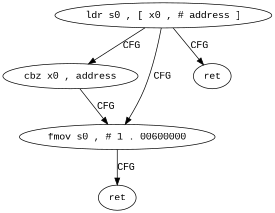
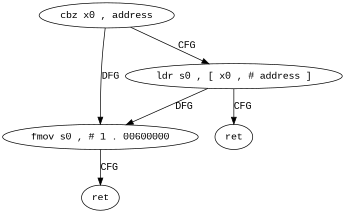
(120, 44) -> (167, 44)
(162, 76) -> (184, 107)
(106, 107) -> (111, 76)
